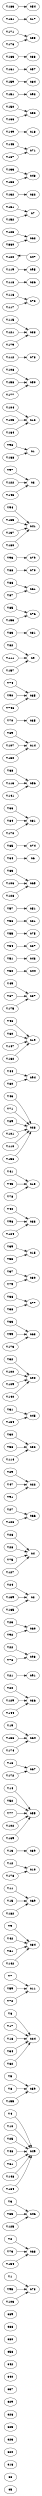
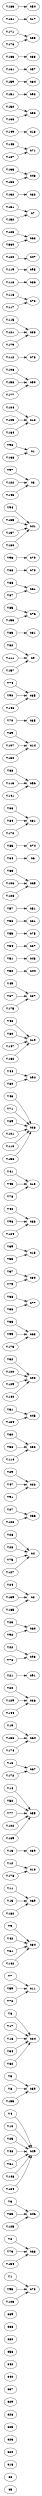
(24, 256) -> (21, 259)
(10, 708) -> (10, 708)
